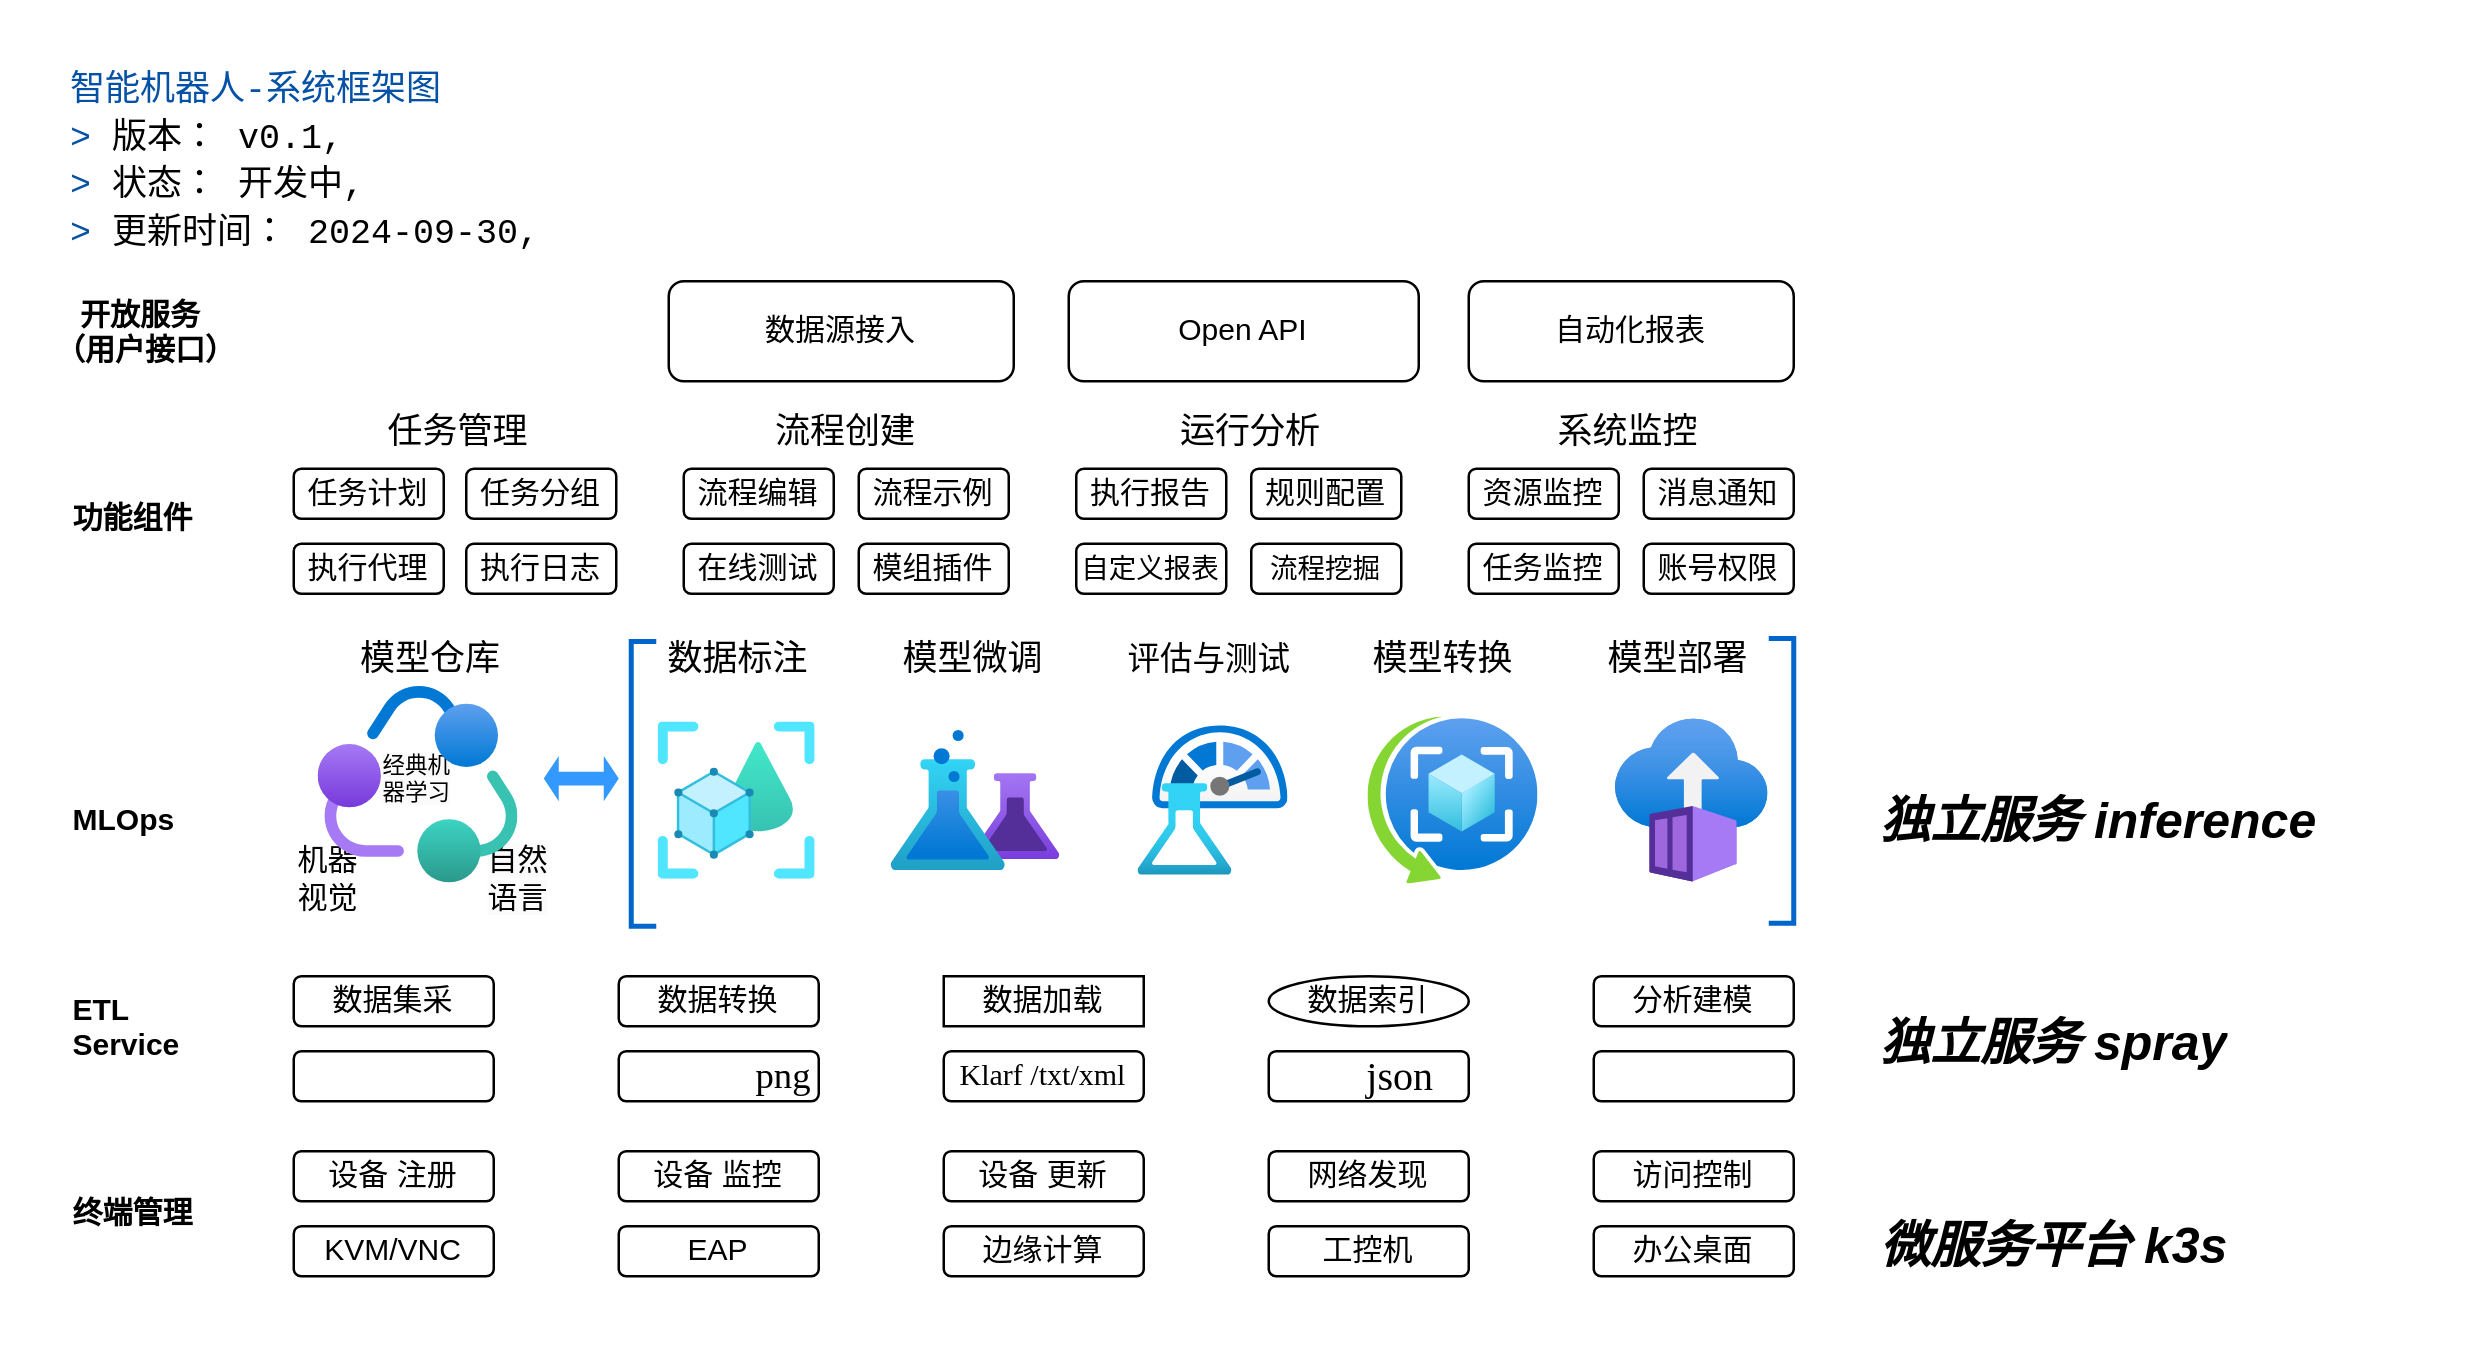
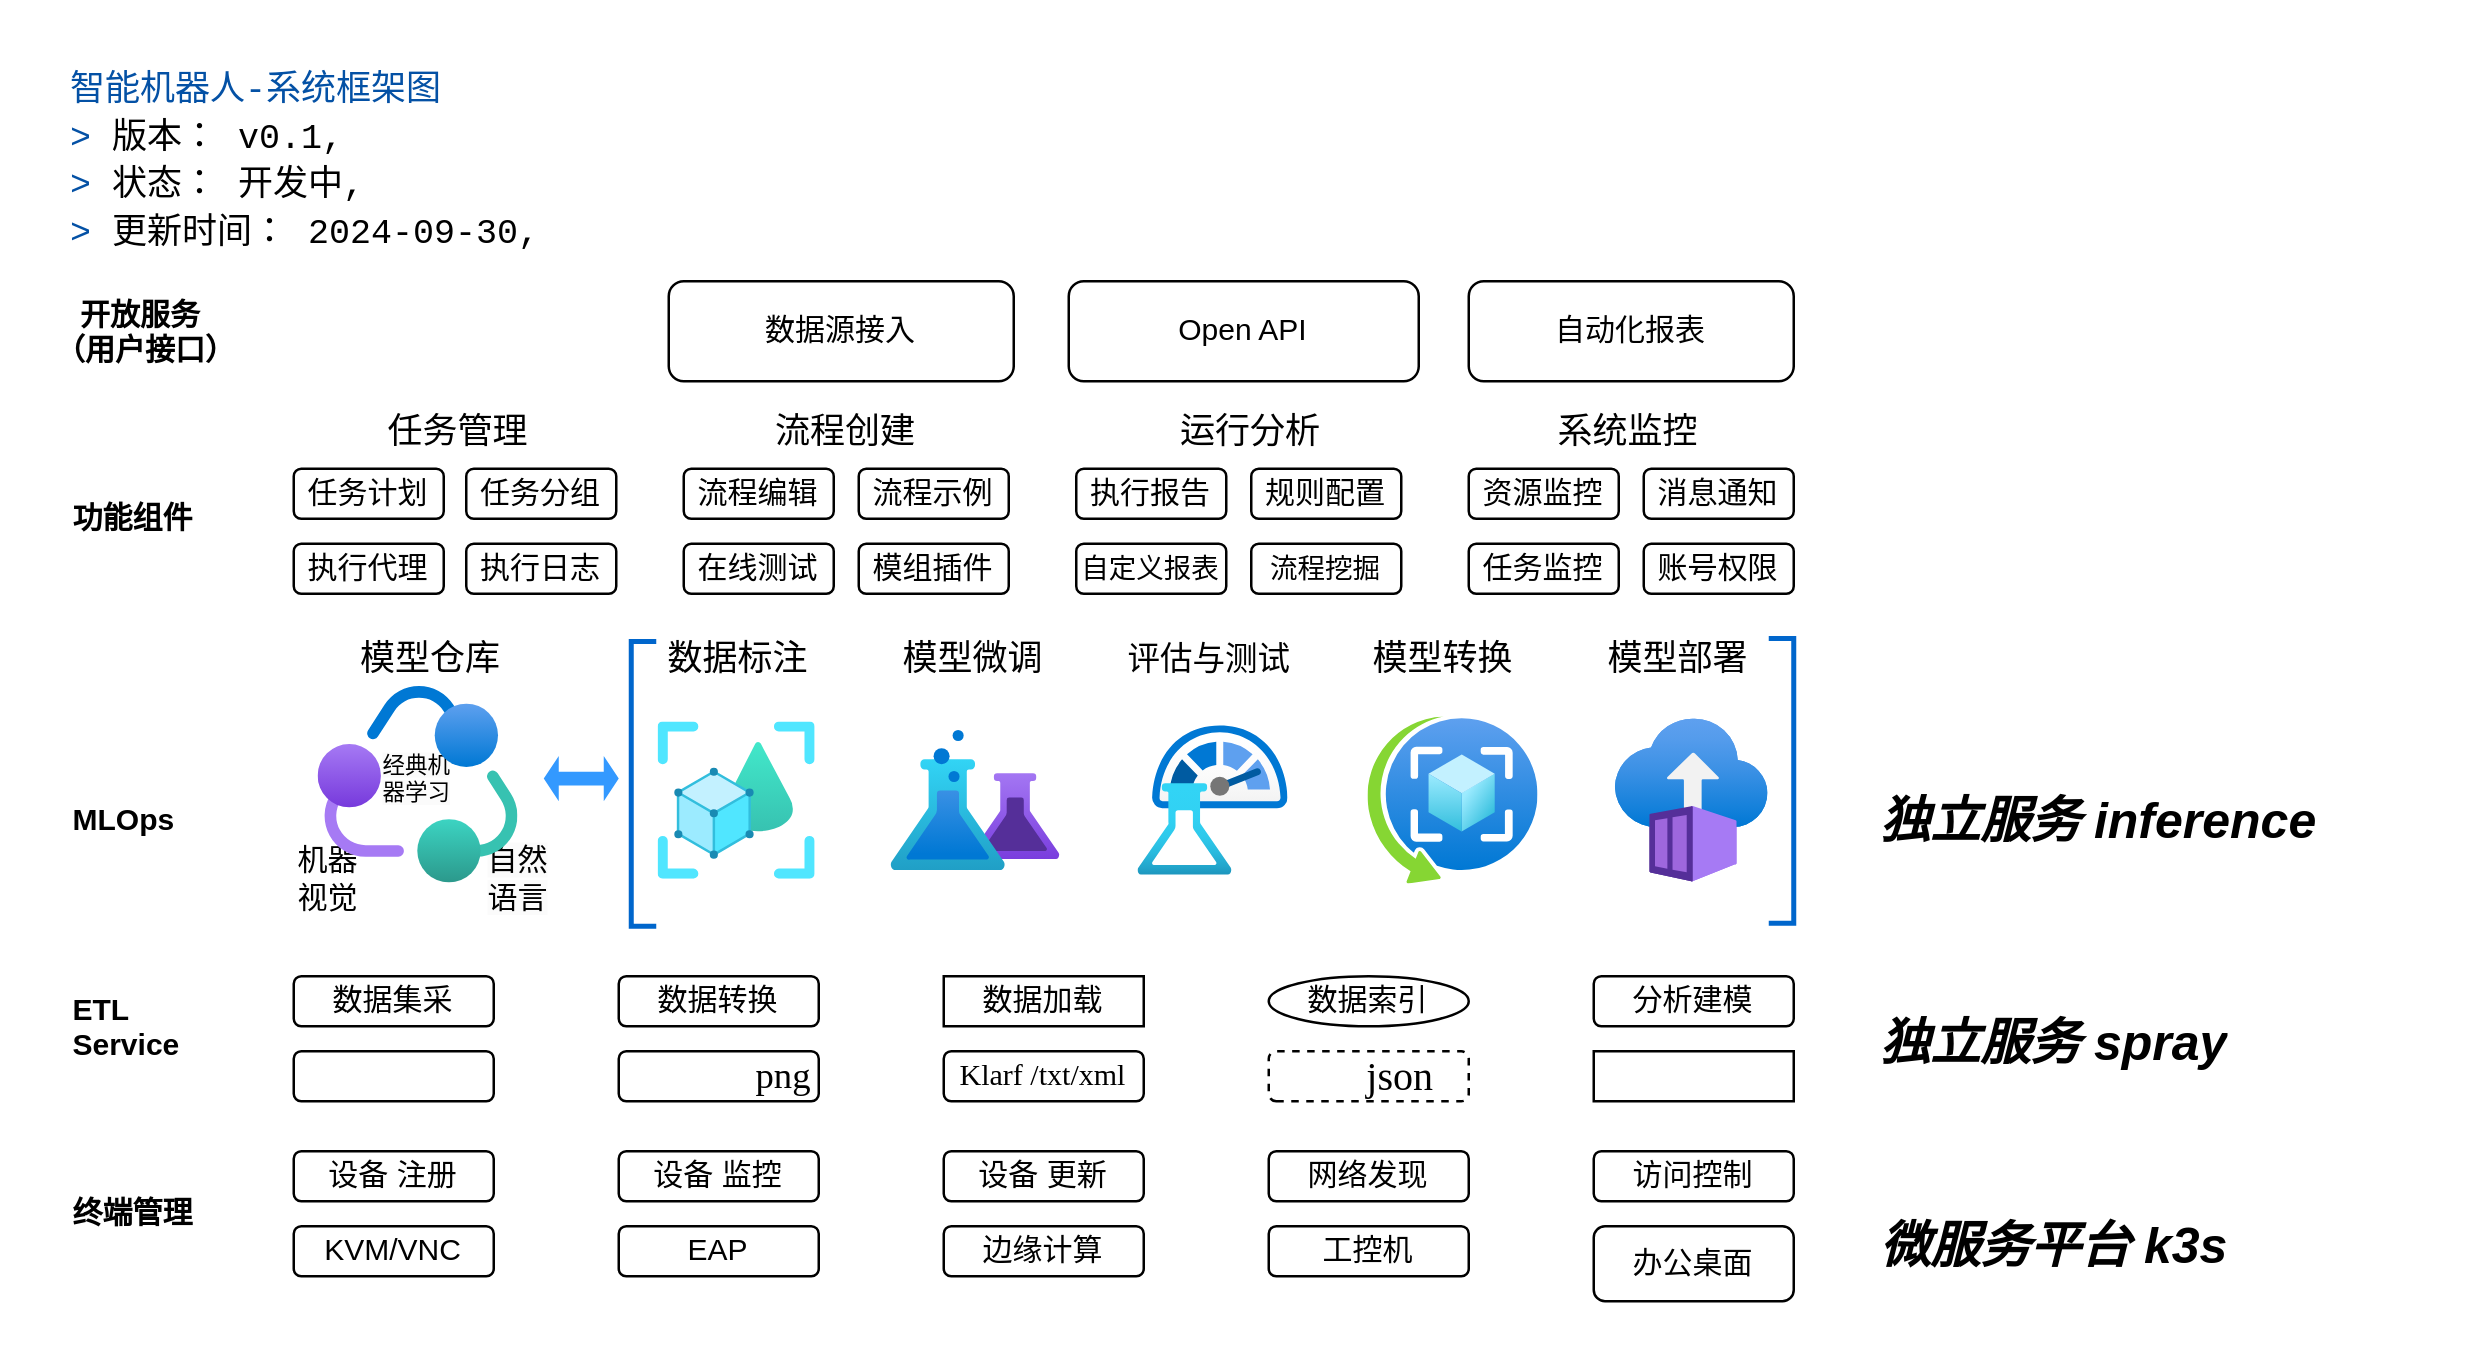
(1369, 1076) -> (1369, 1076)
(1694, 1076) -> (1694, 1076)
(1694, 1251) -> (1694, 1264)
